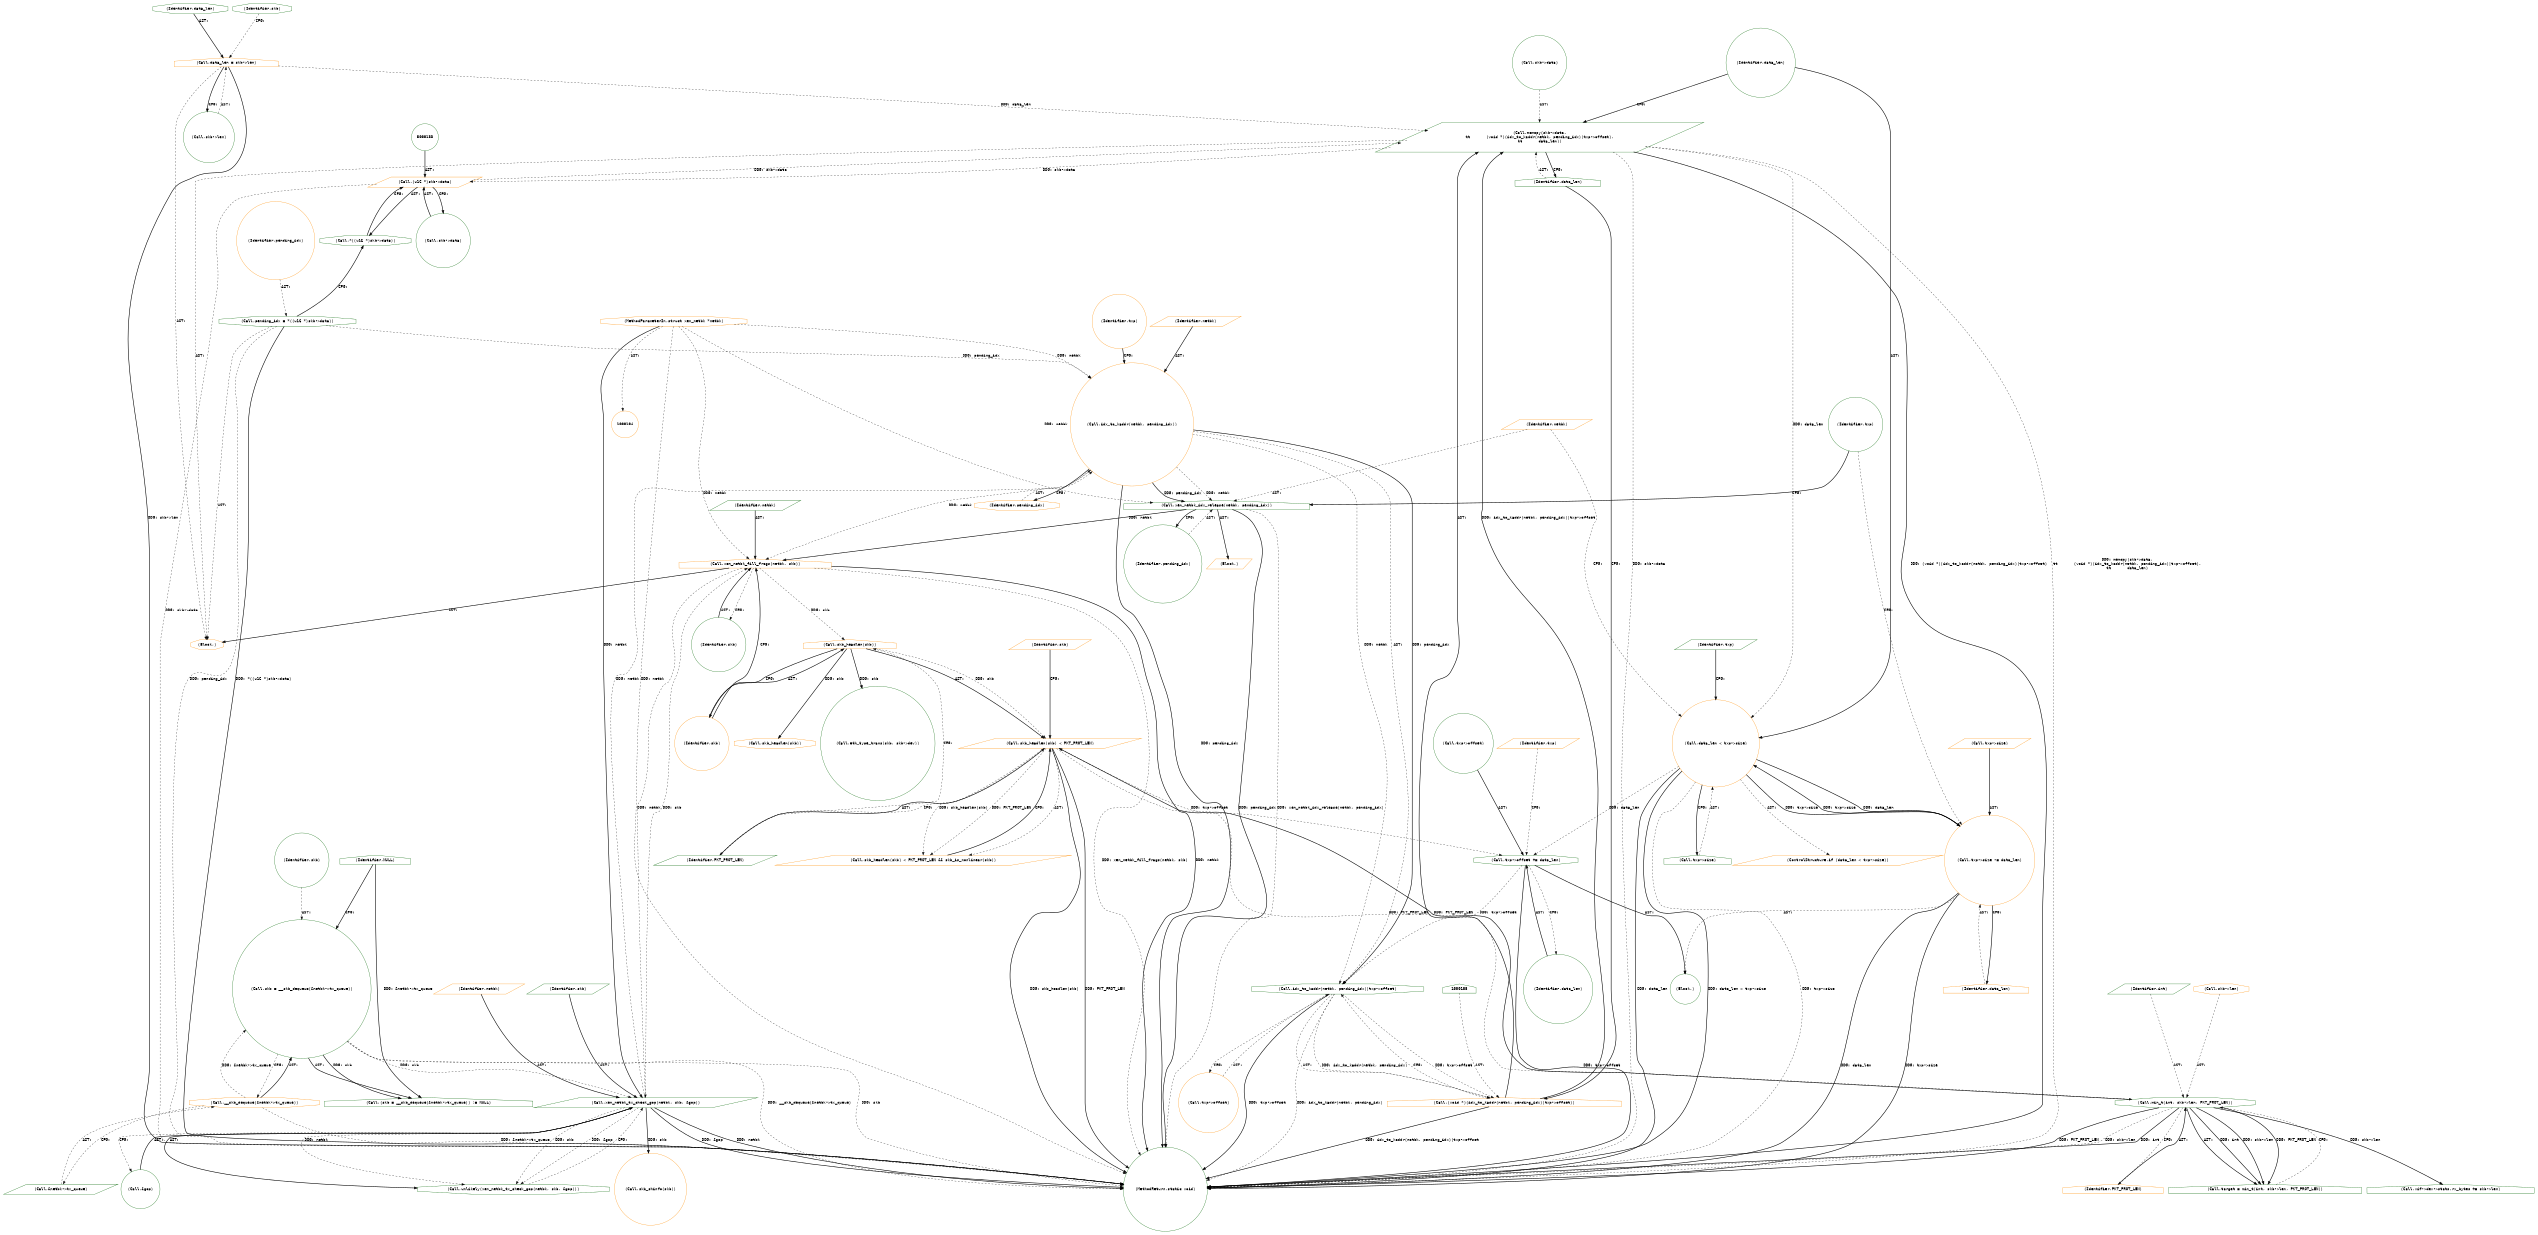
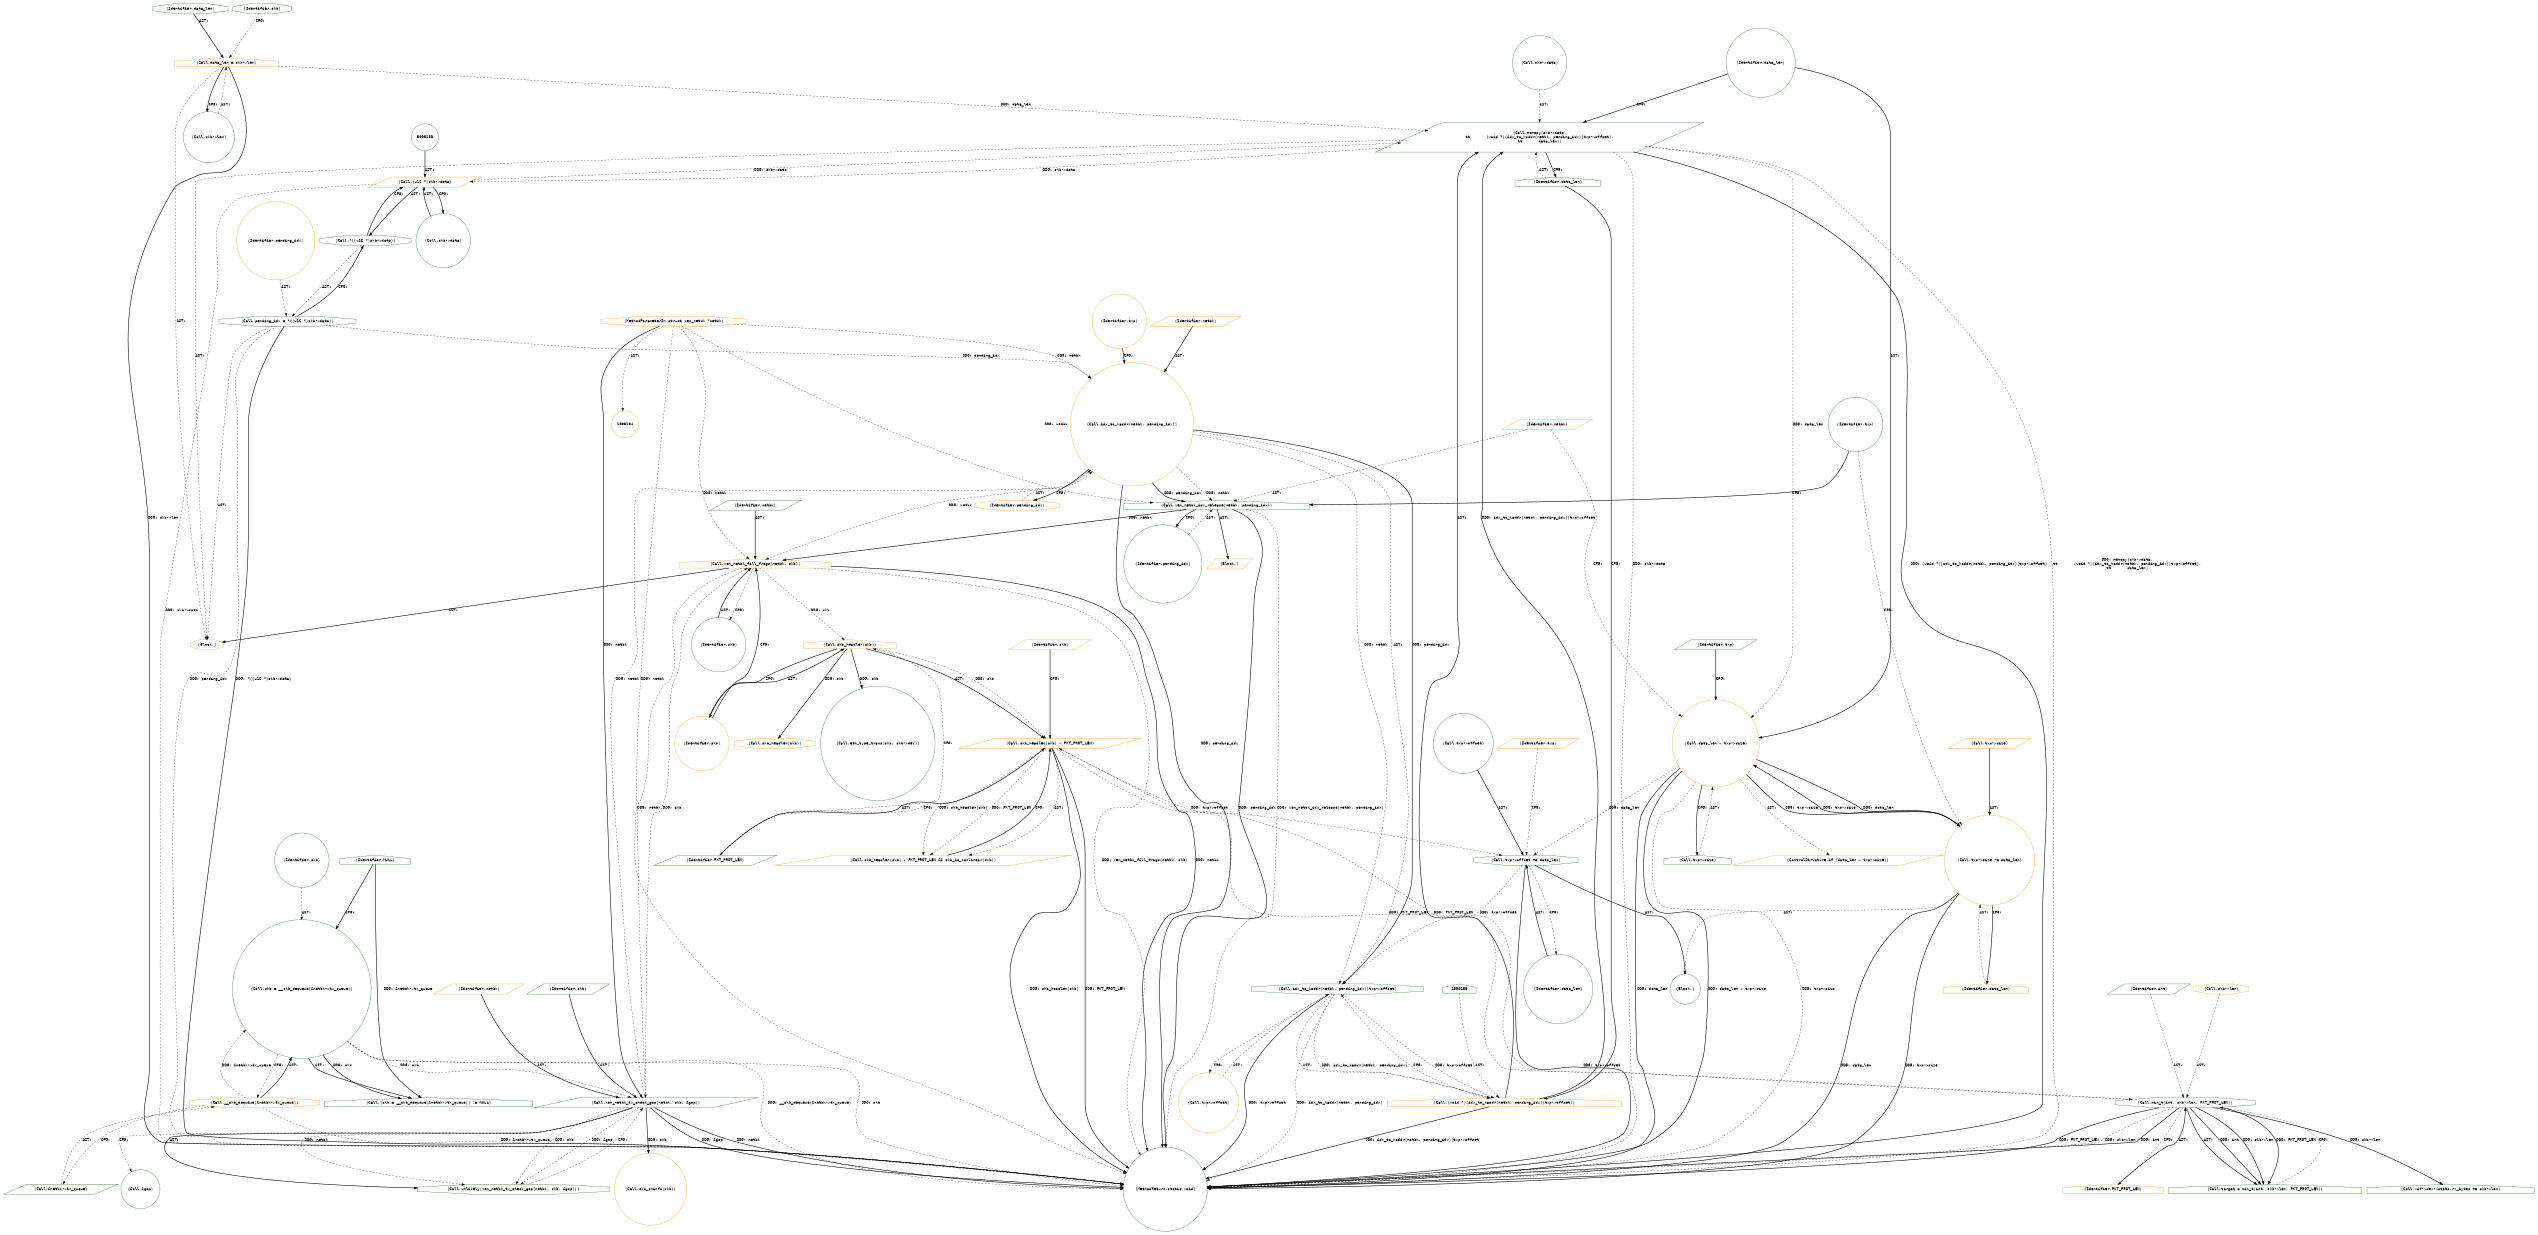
none -> (328, 280)
(1516, 1058) -> (1516, 1058)
(376, 1133) -> none
